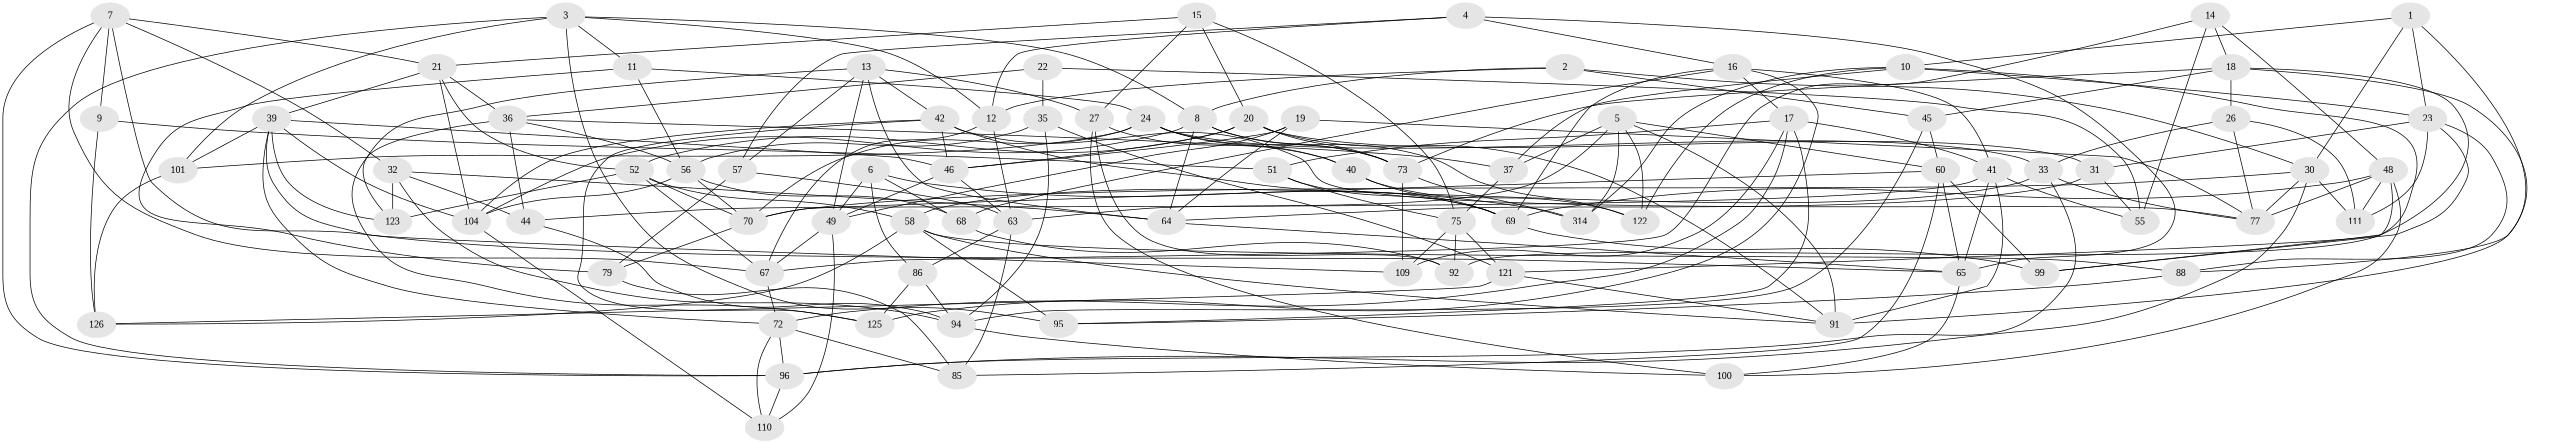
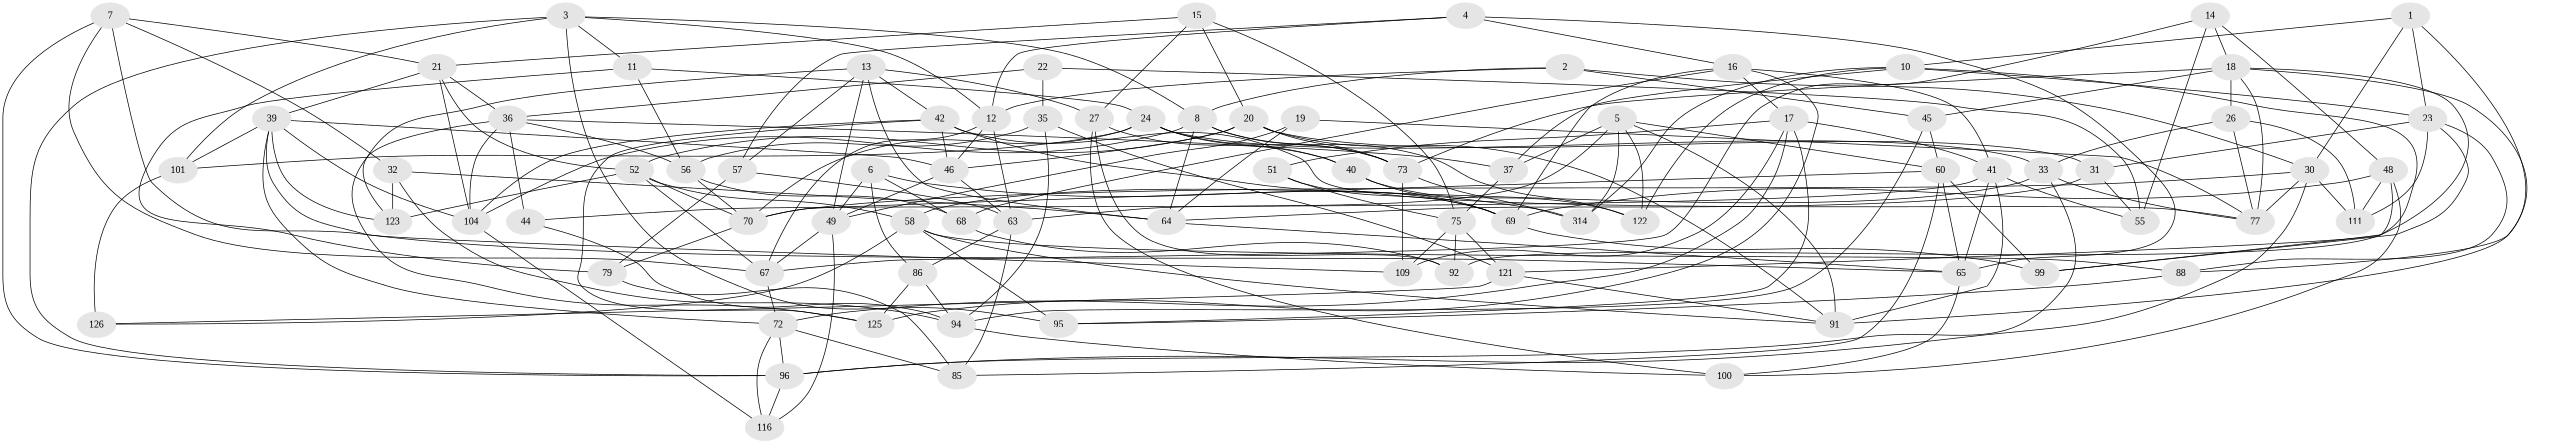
(99, 119) -> none
(1128, 151) -> (970, 144)
(460, 195) -> none
(2322, 196) -> (2262, 138)
(579, 197) -> (474, 166)
(765, 428) -> (765, 428)
